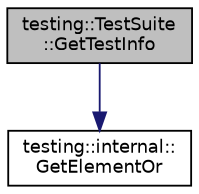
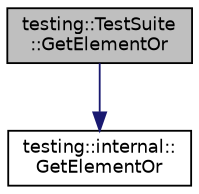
(100, 36) -> (100, 36)
